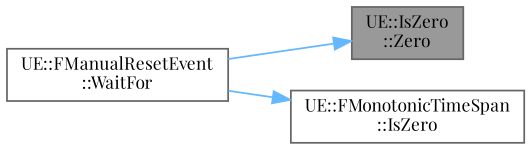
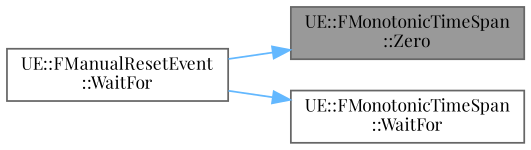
(408, 33) -> (408, 33)
(408, 117) -> (408, 117)
